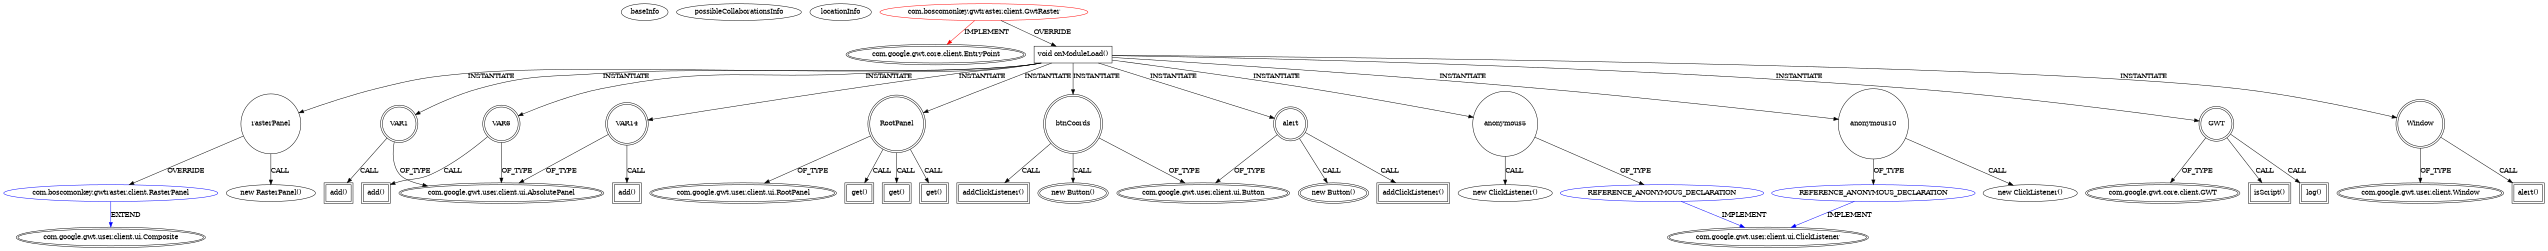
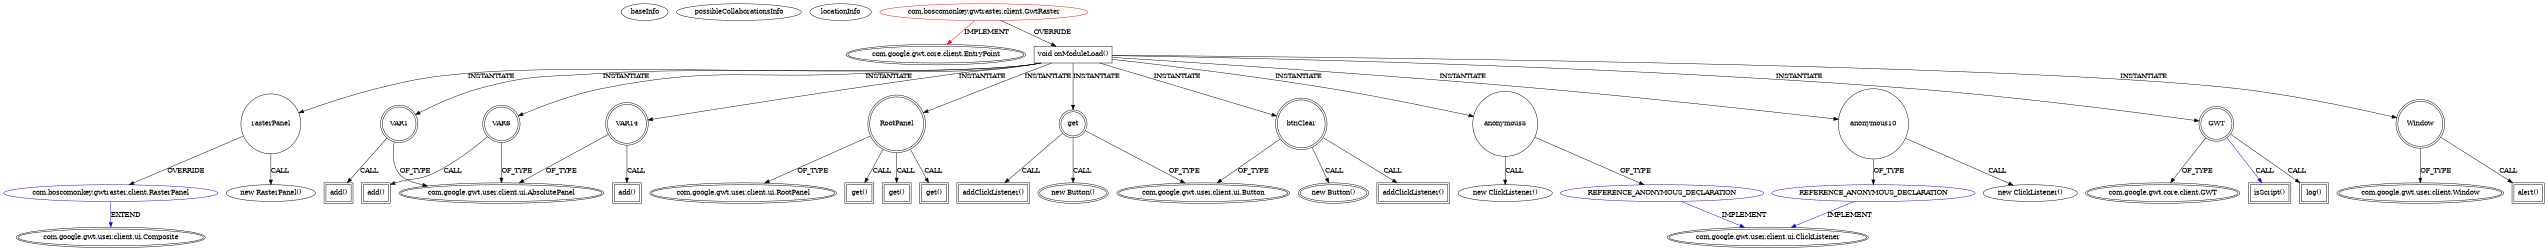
(1073, 124) -> (1073, 124)
(1291, 124) -> (1301, 124)
(2243, 158) -> (2243, 158)
